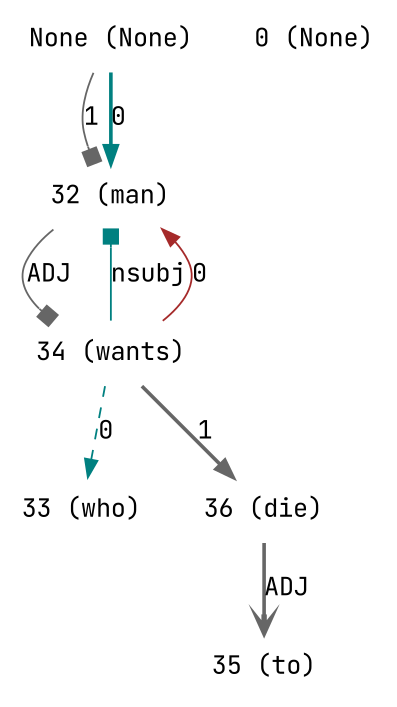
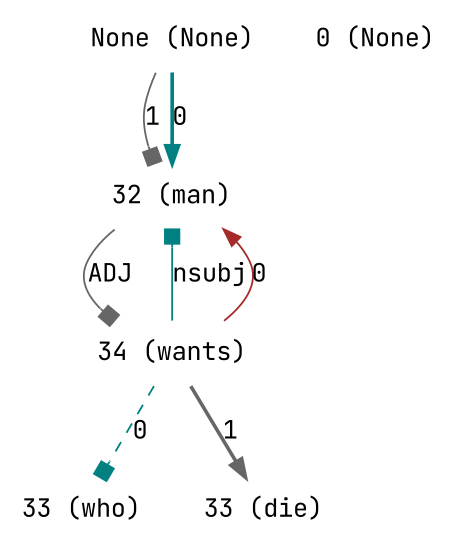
(98, 423) -> (132, 424)
(264, 510) -> (264, 510)
(264, 667) -> none
